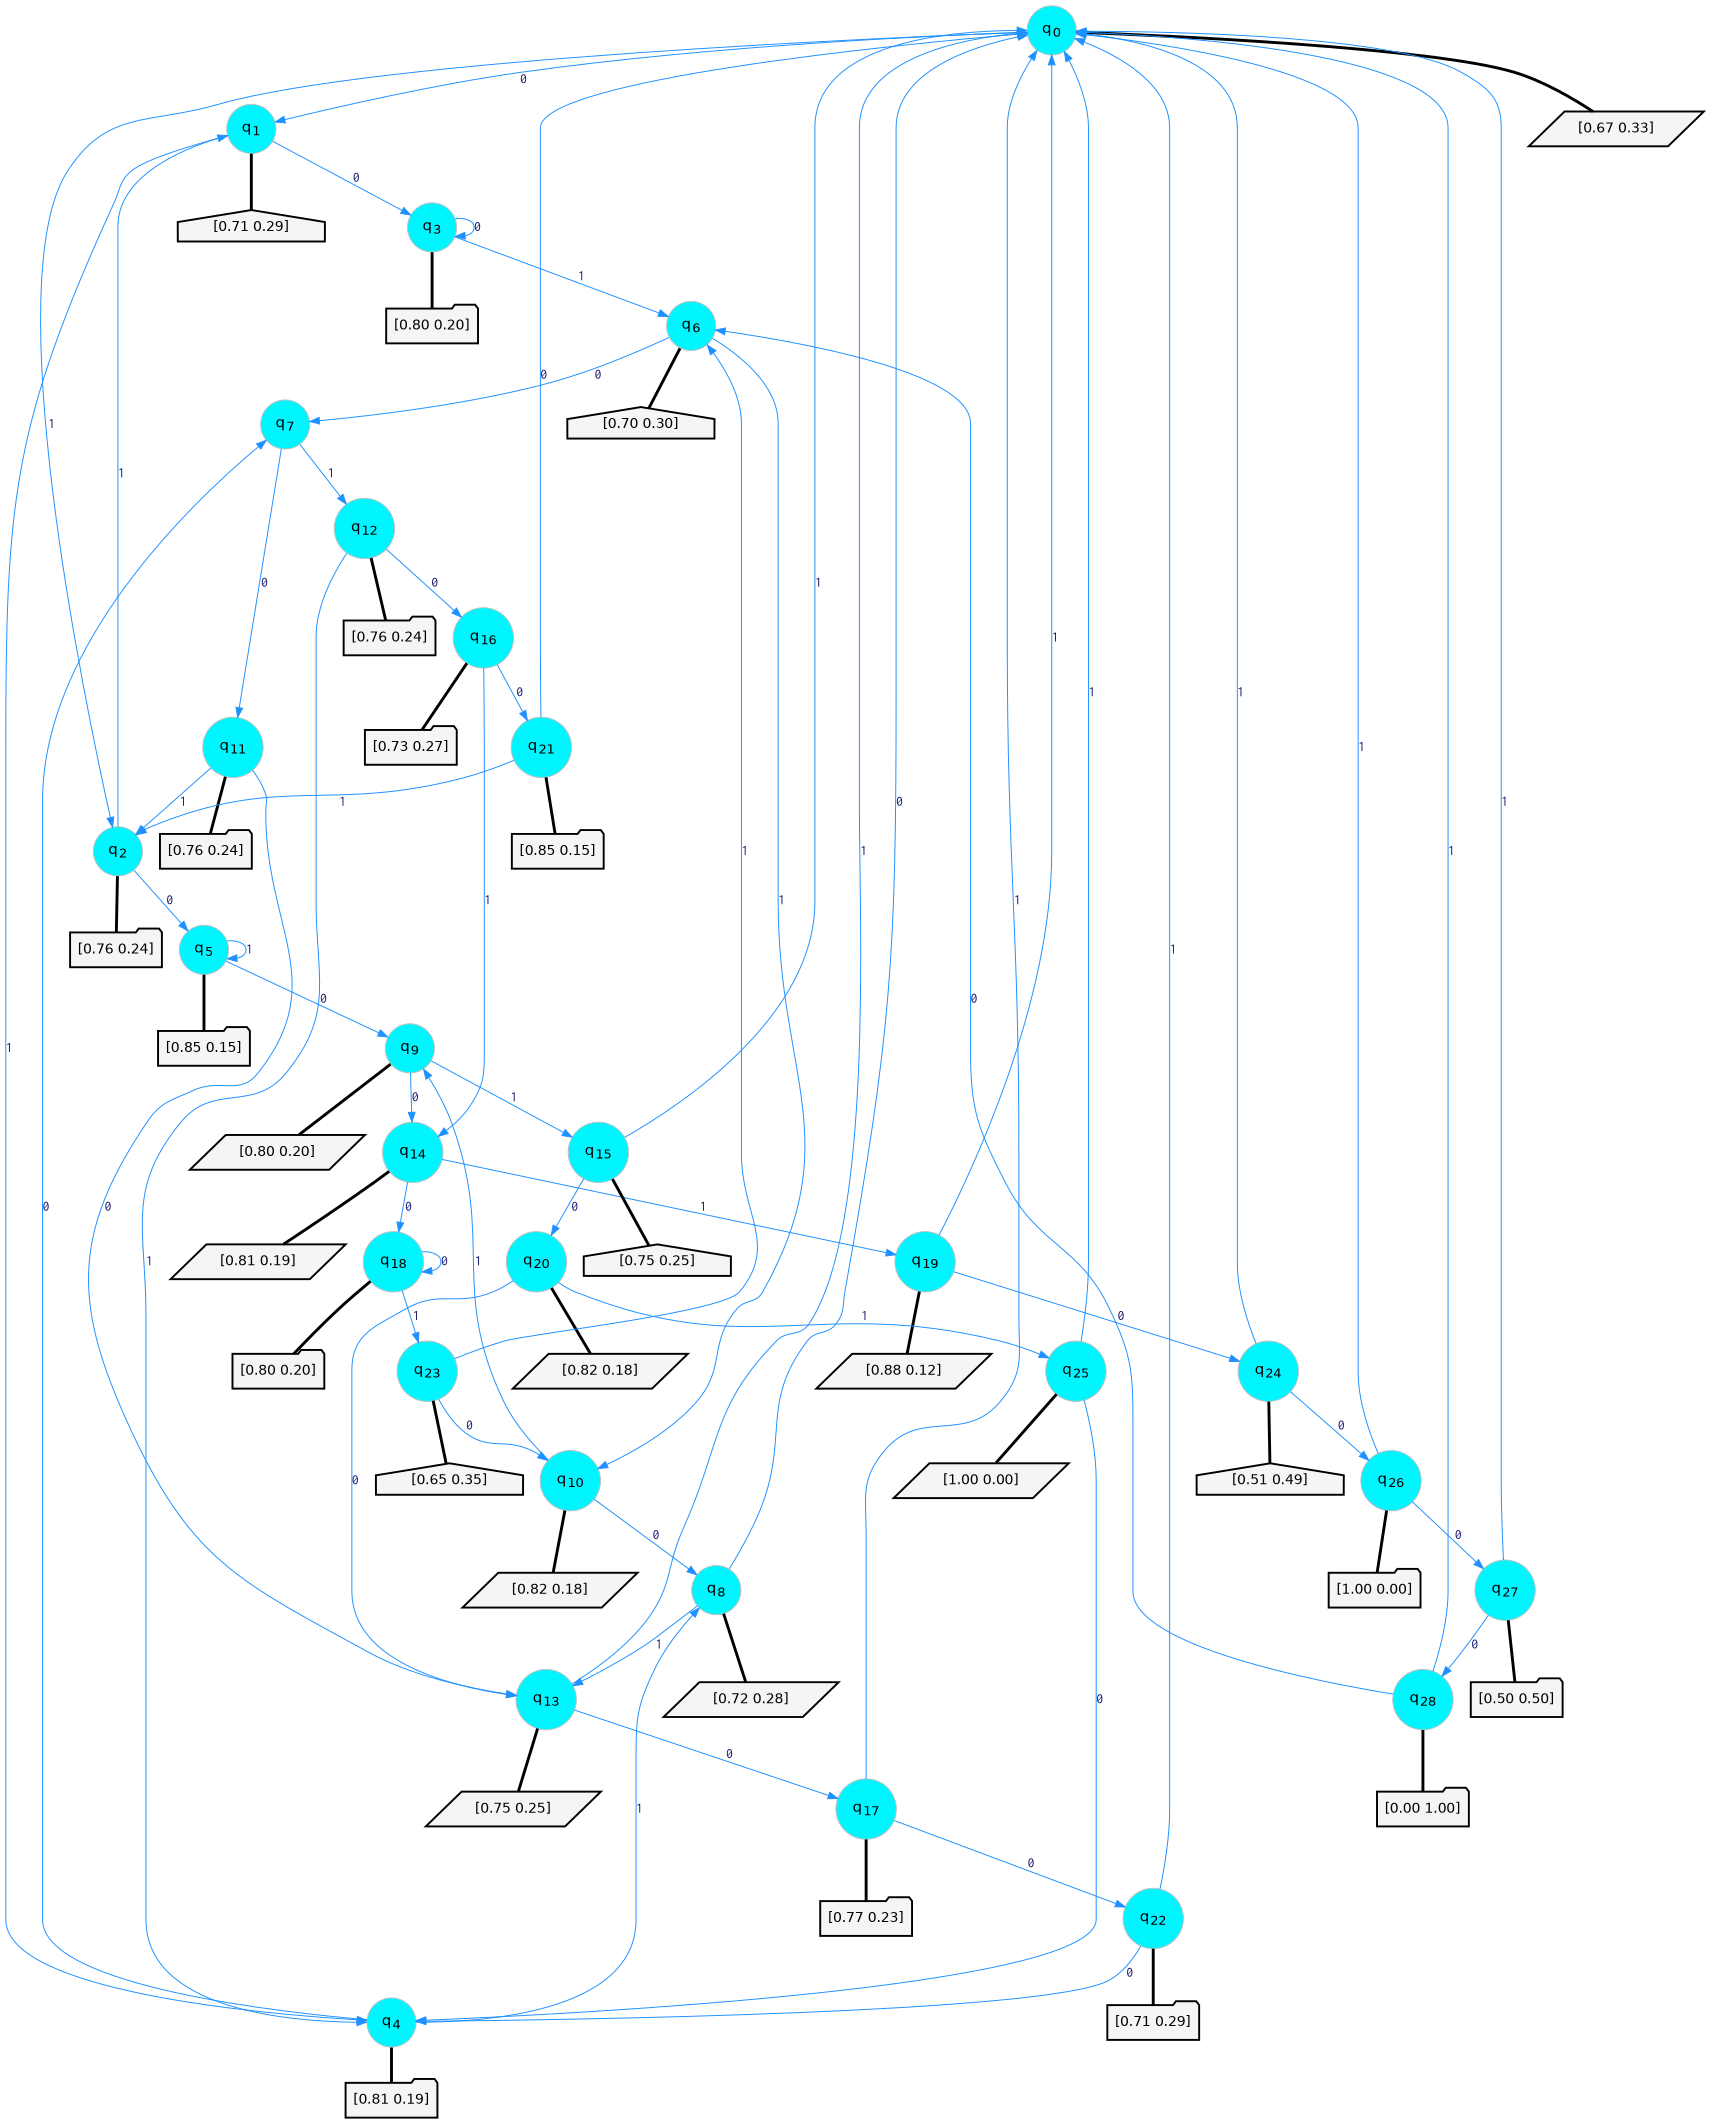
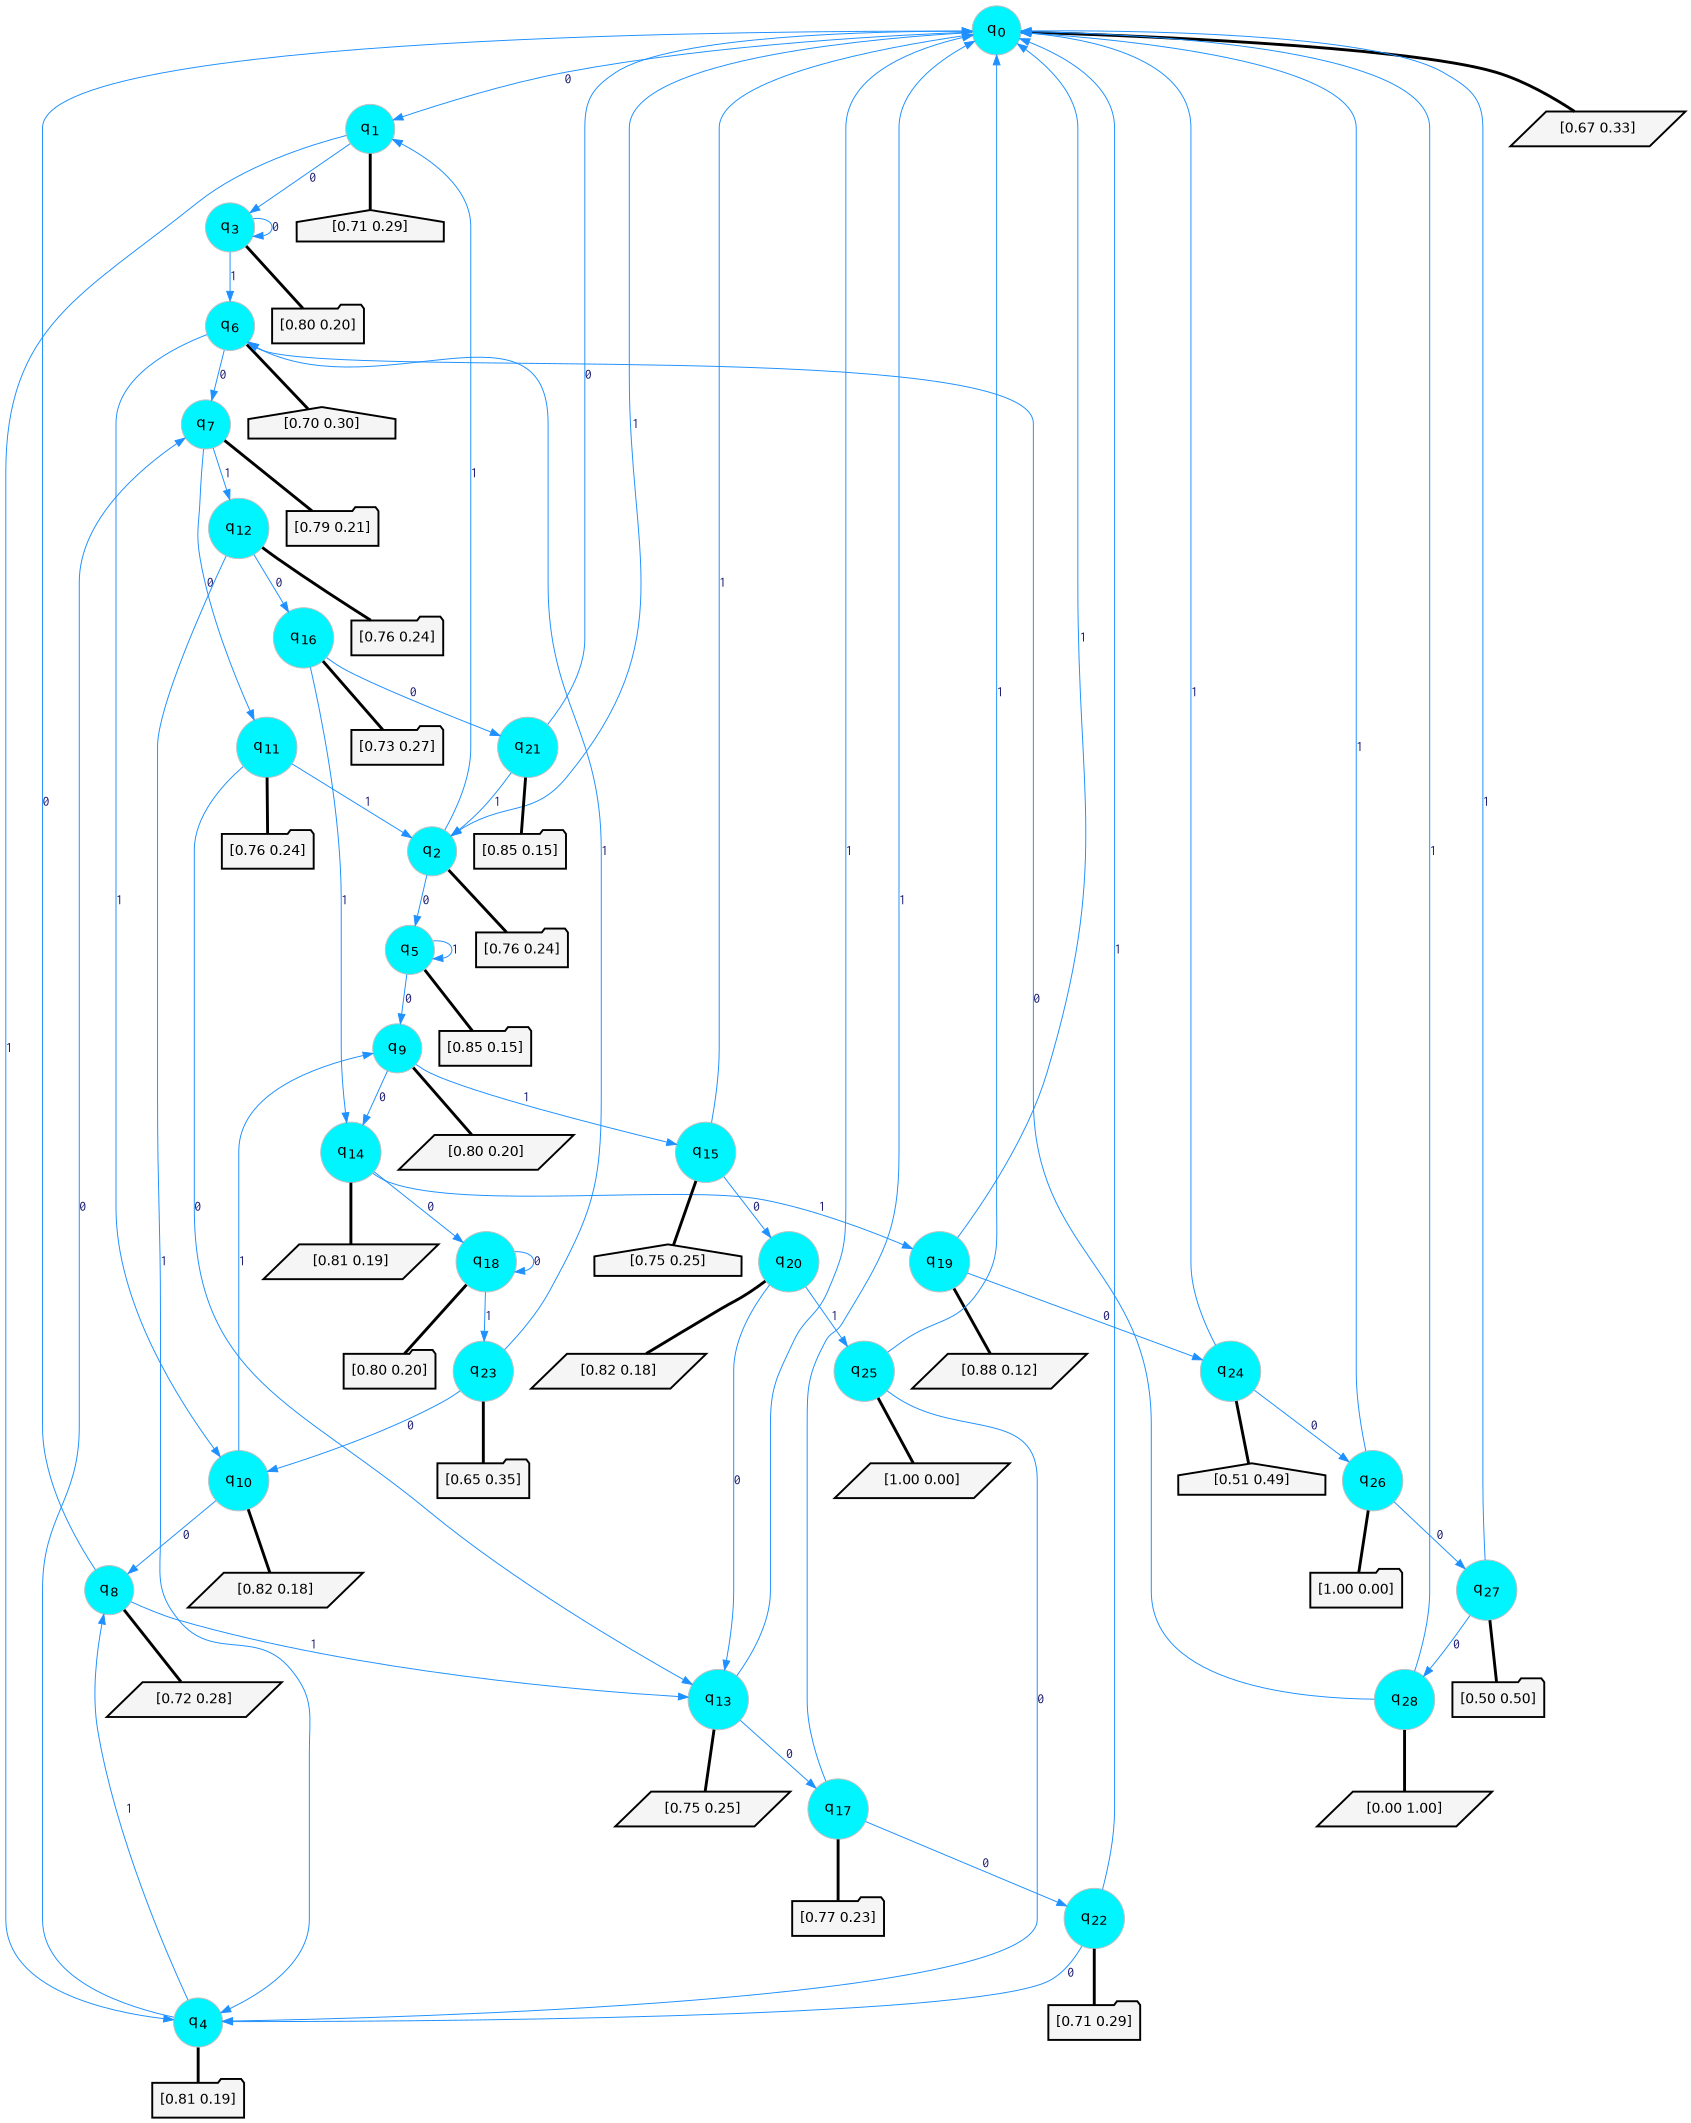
none -> (333, 528)
(449, 1481) -> (483, 1481)
(1423, 1809) -> (1405, 1809)
